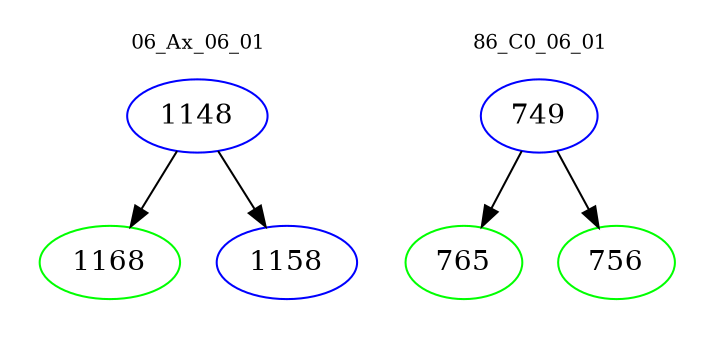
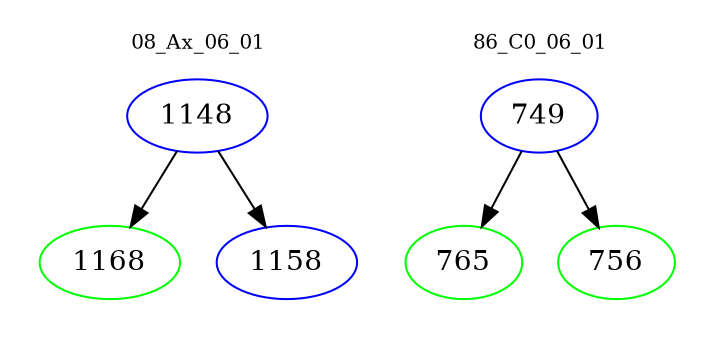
(198, 44) -> (198, 44)
